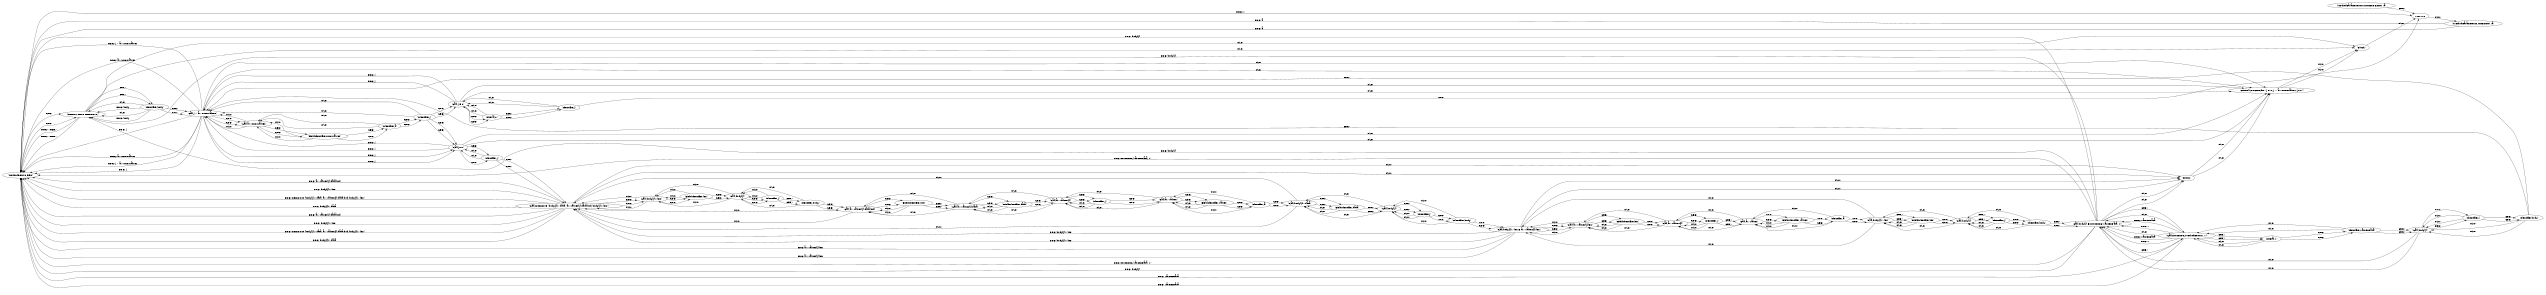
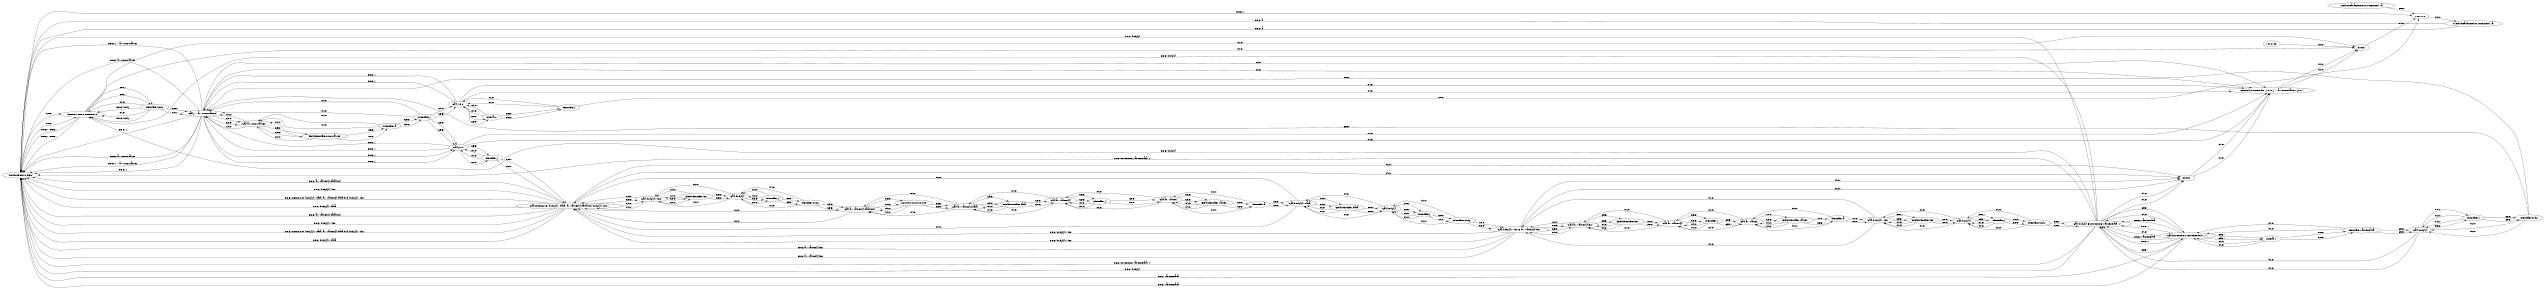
(2362, 6) -> (2362, 6)
none -> (2272, 44)
(914, 203) -> (914, 203)
